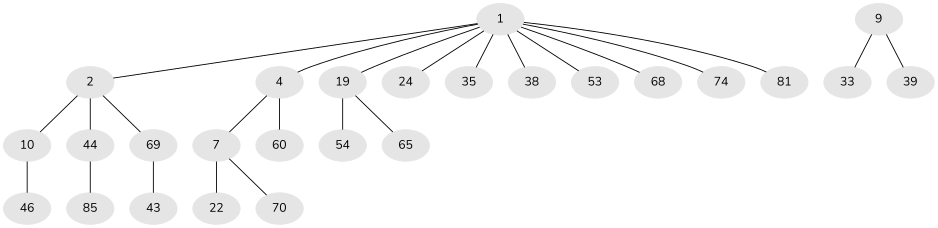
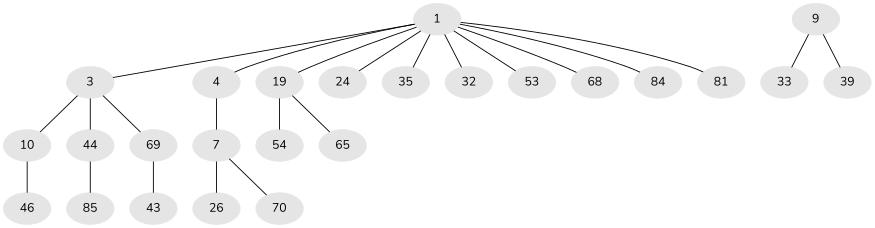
(90, 82) -> (90, 82)
(532, 82) -> (469, 82)
(721, 82) -> (658, 82)
(280, 145) -> none
(216, 209) -> (216, 209)
